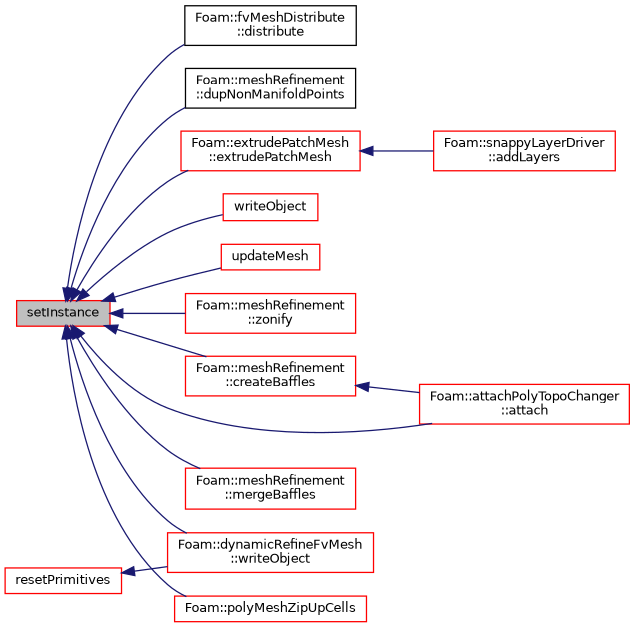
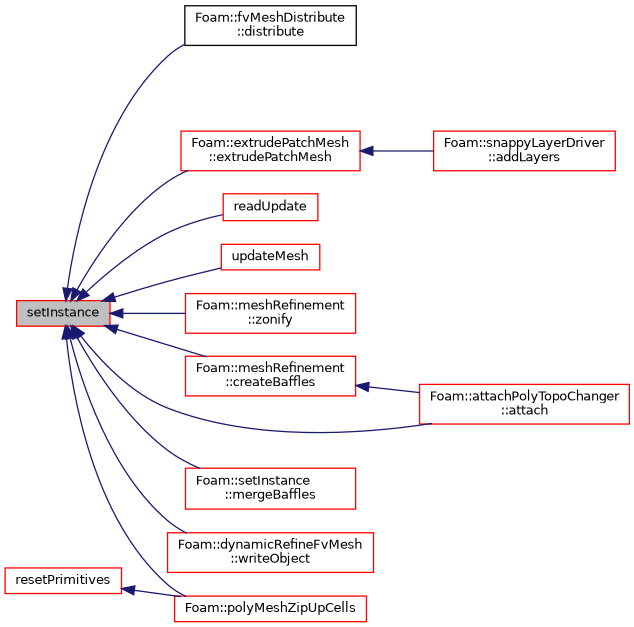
(271, 88) -> none
(271, 207) -> (271, 207)
(271, 489) -> (271, 489)
(143, 570) -> (158, 594)
